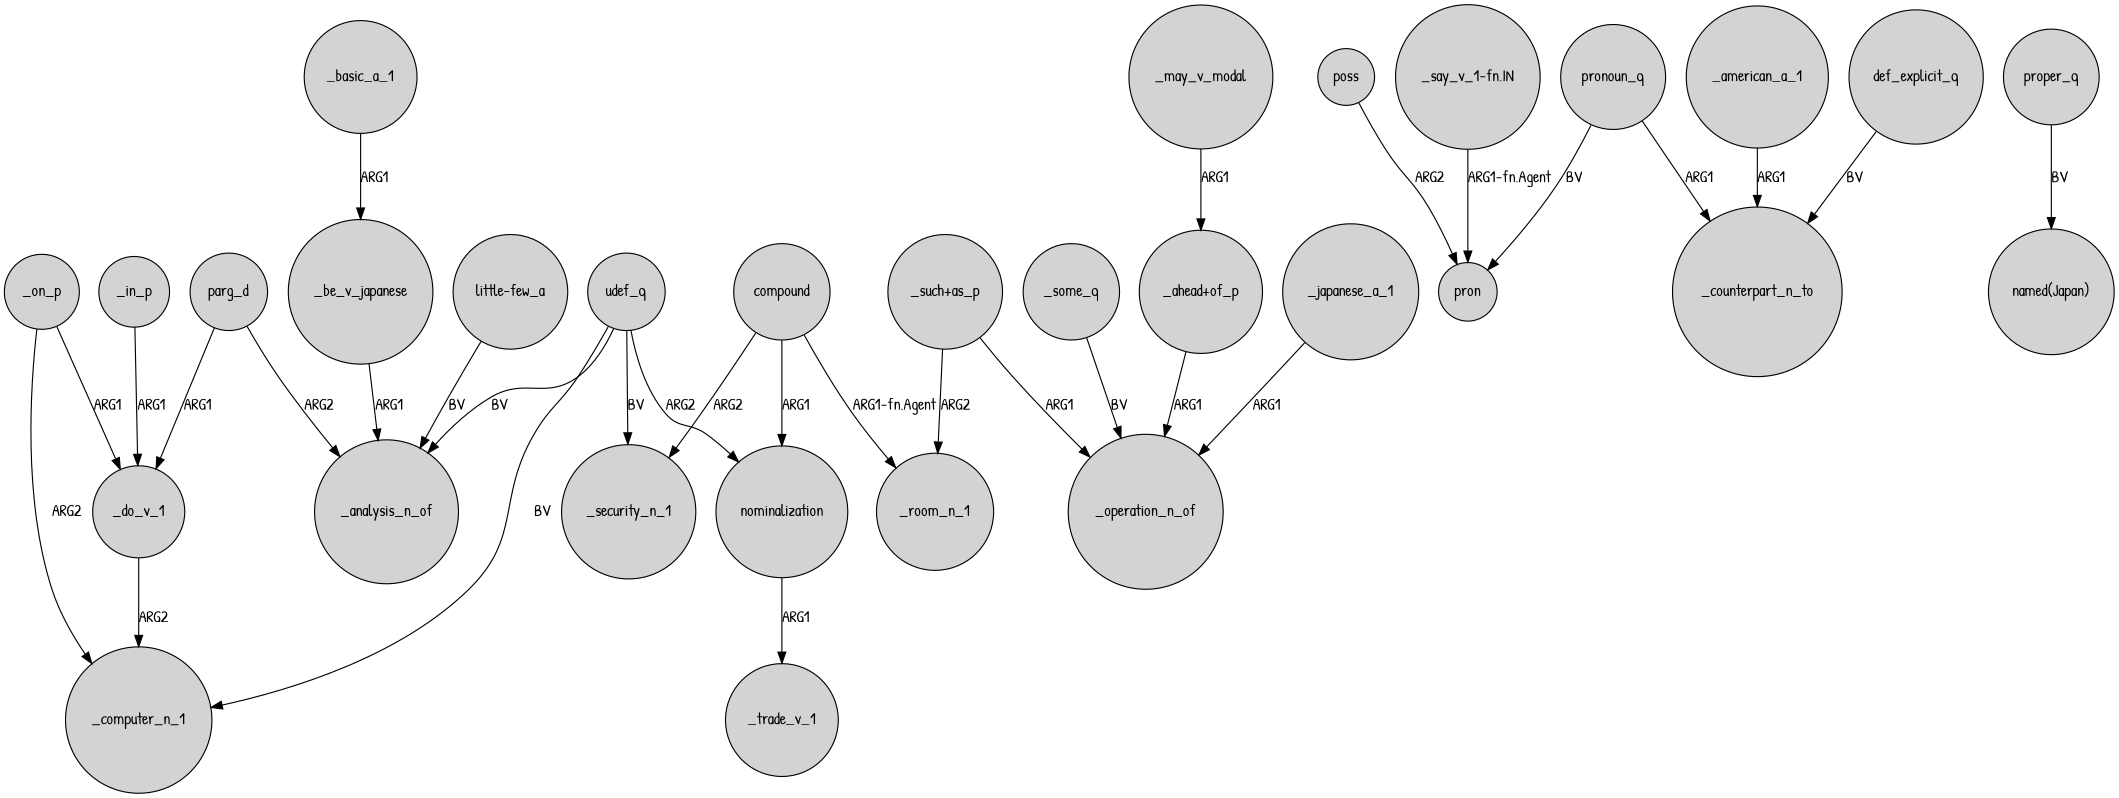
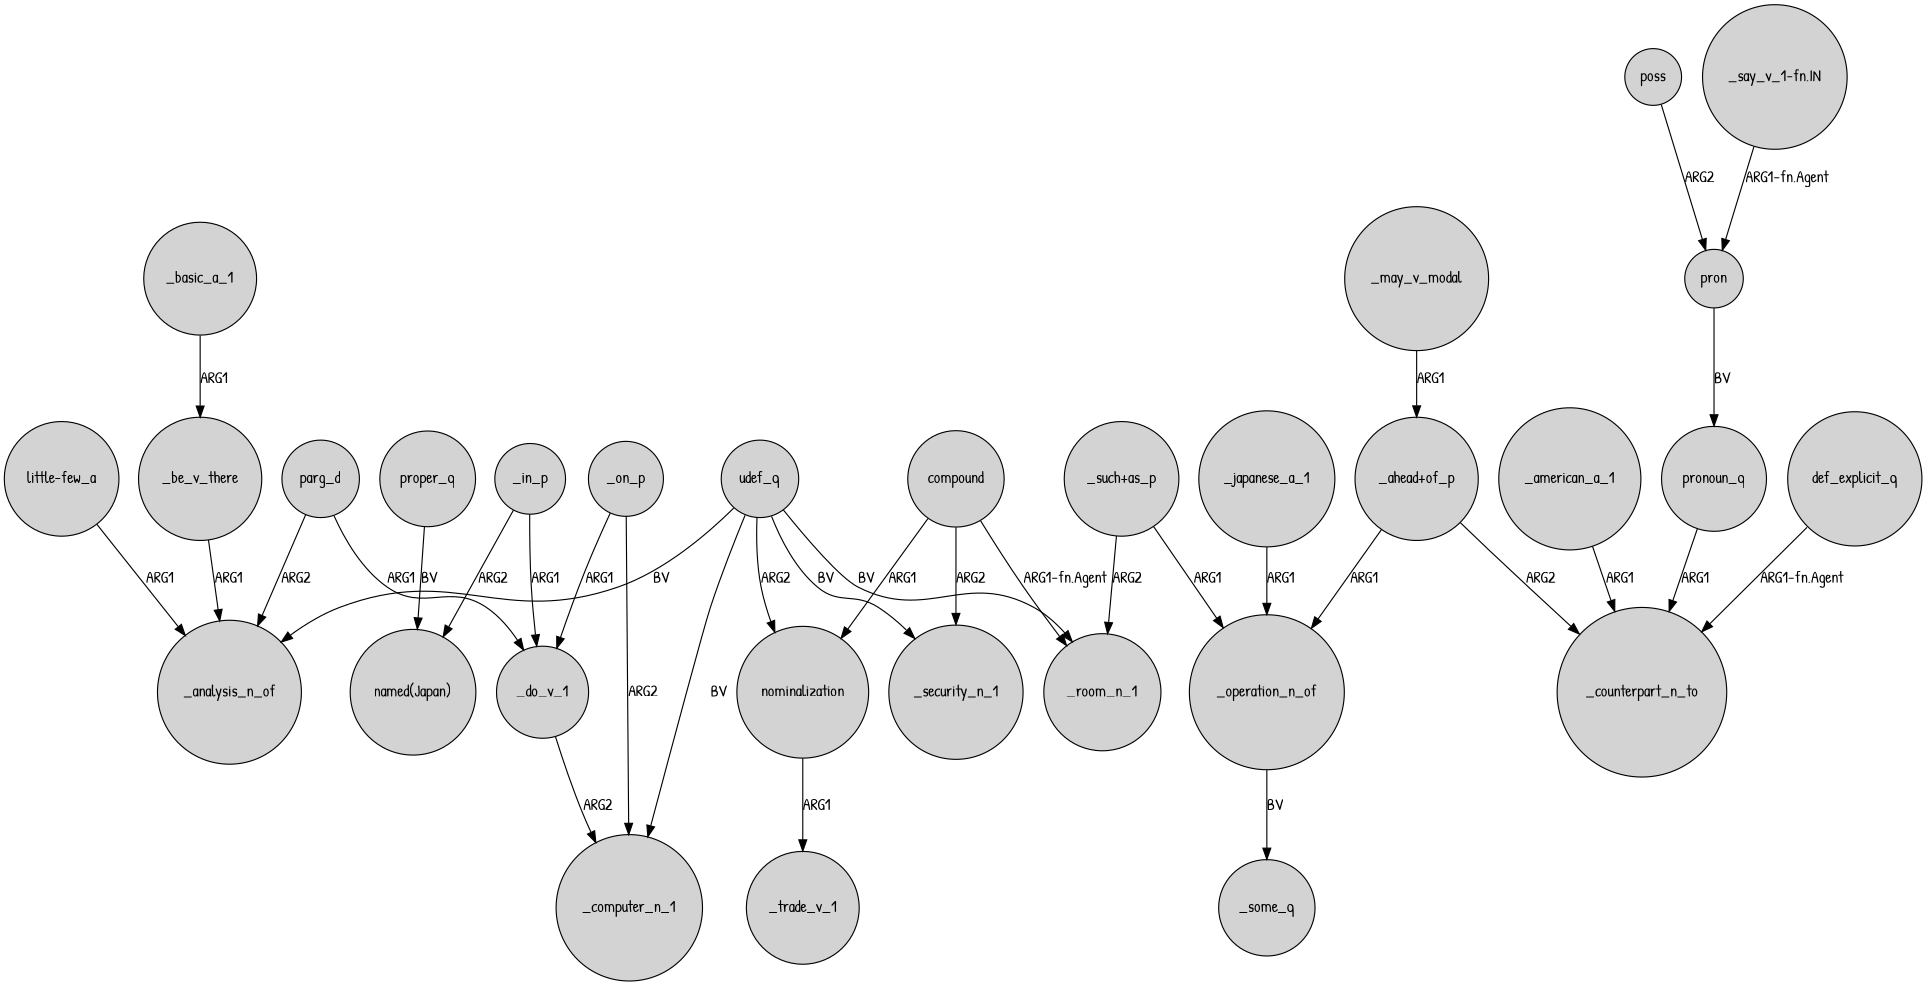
(1855, 178) -> (1802, 579)
(1549, 197) -> (1714, 361)
(361, 292) -> (200, 479)
(1102, 383) -> (1267, 809)
(457, 405) -> (160, 579)
none -> (481, 568)
none -> (1515, 575)
none -> (913, 600)
